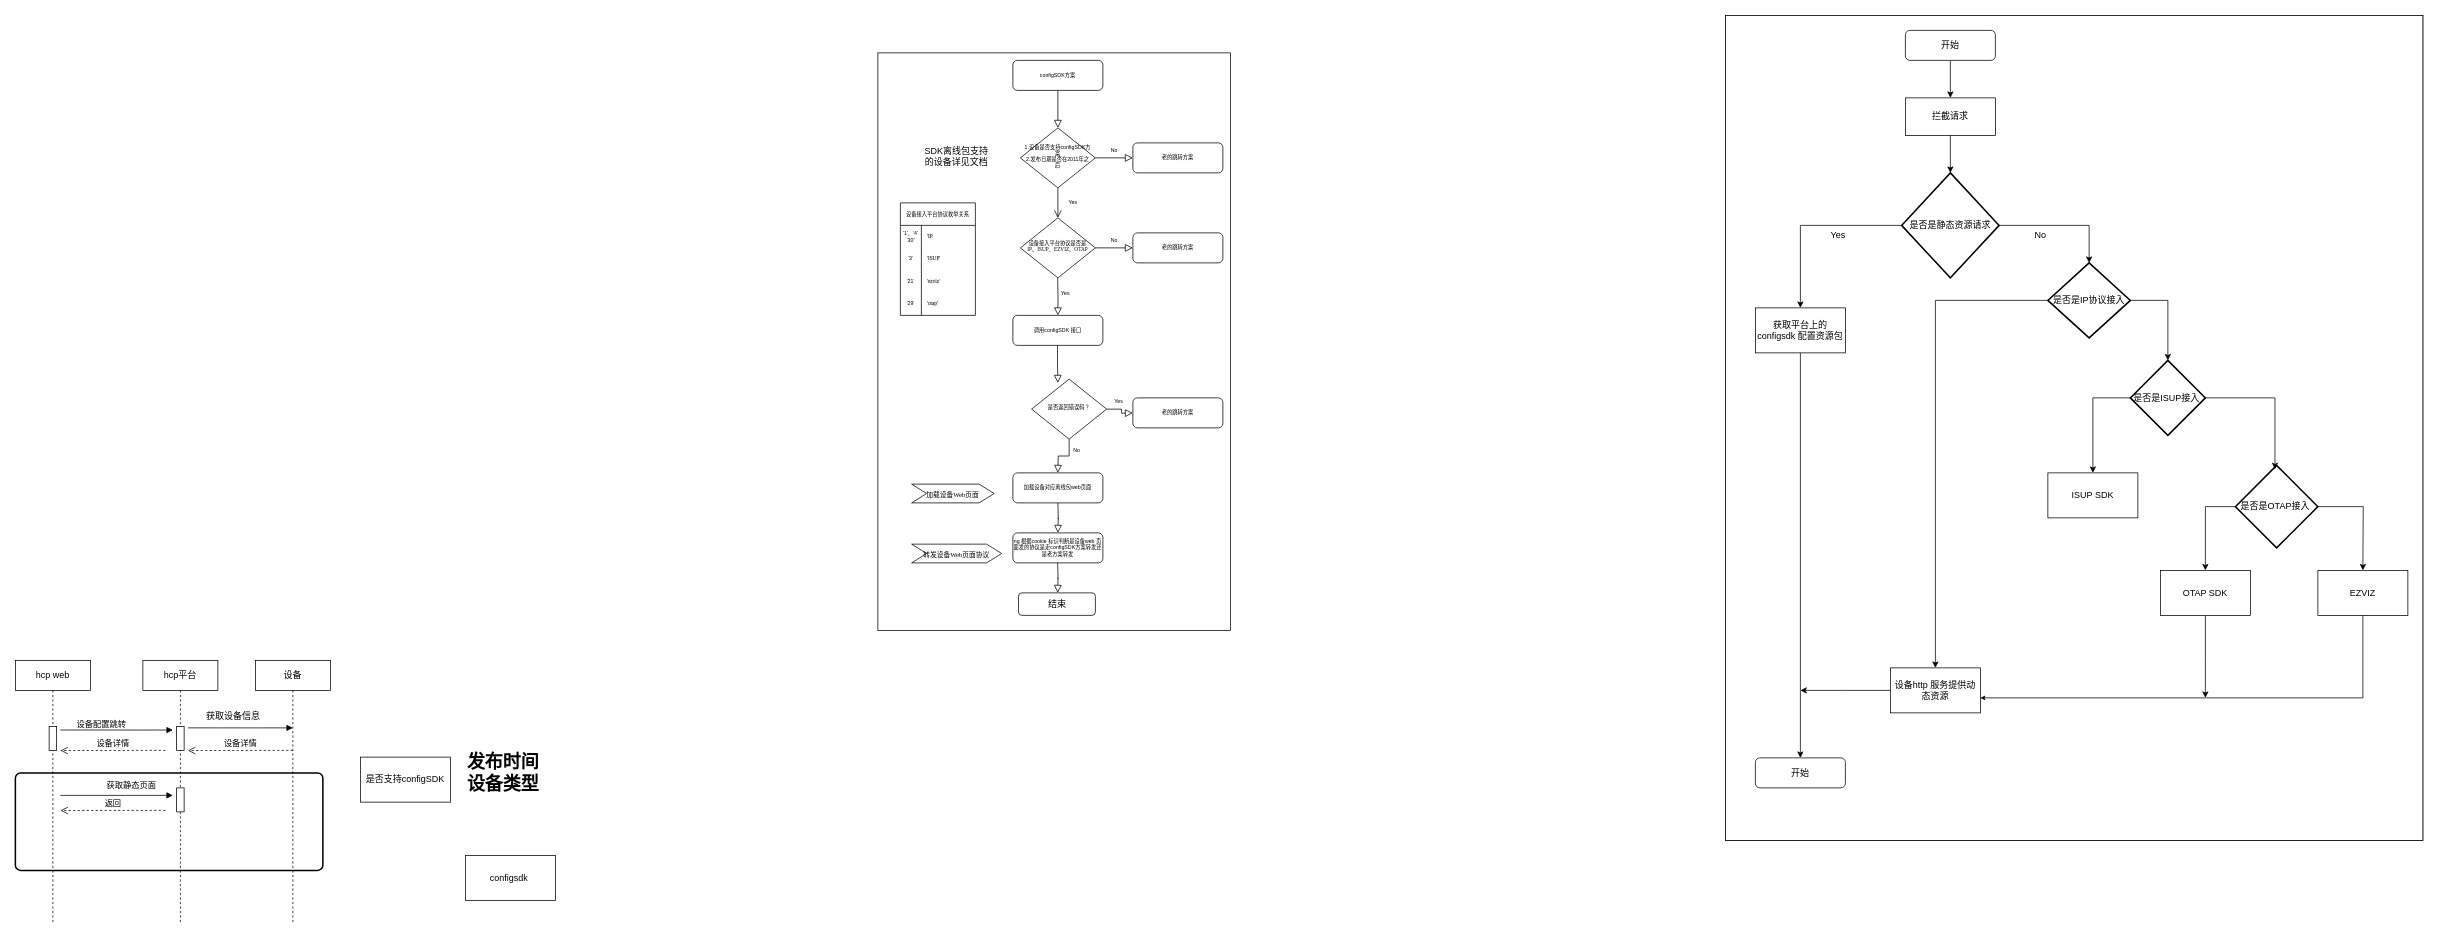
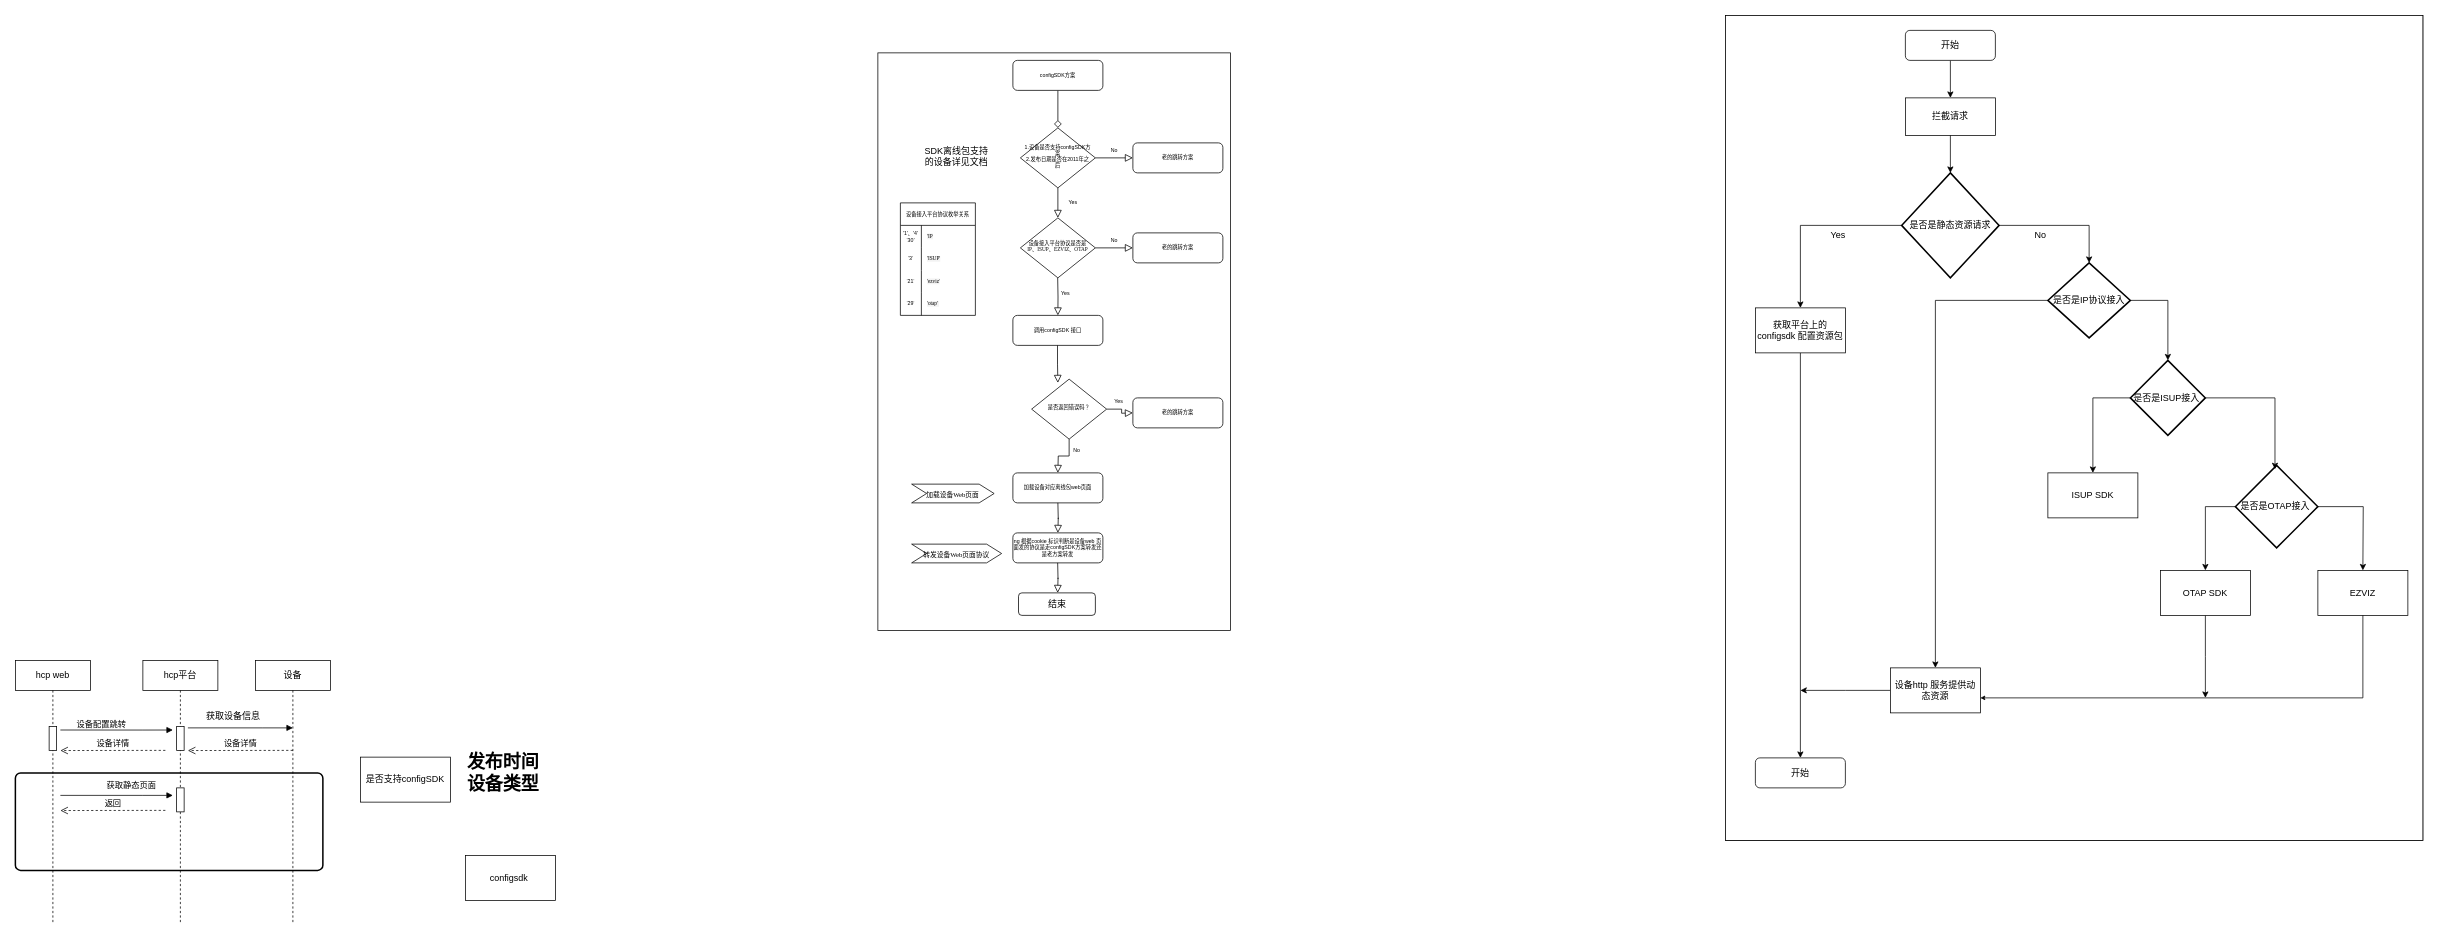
(1058, 119) -> (1058, 119)
(1058, 212) -> (1058, 209)
